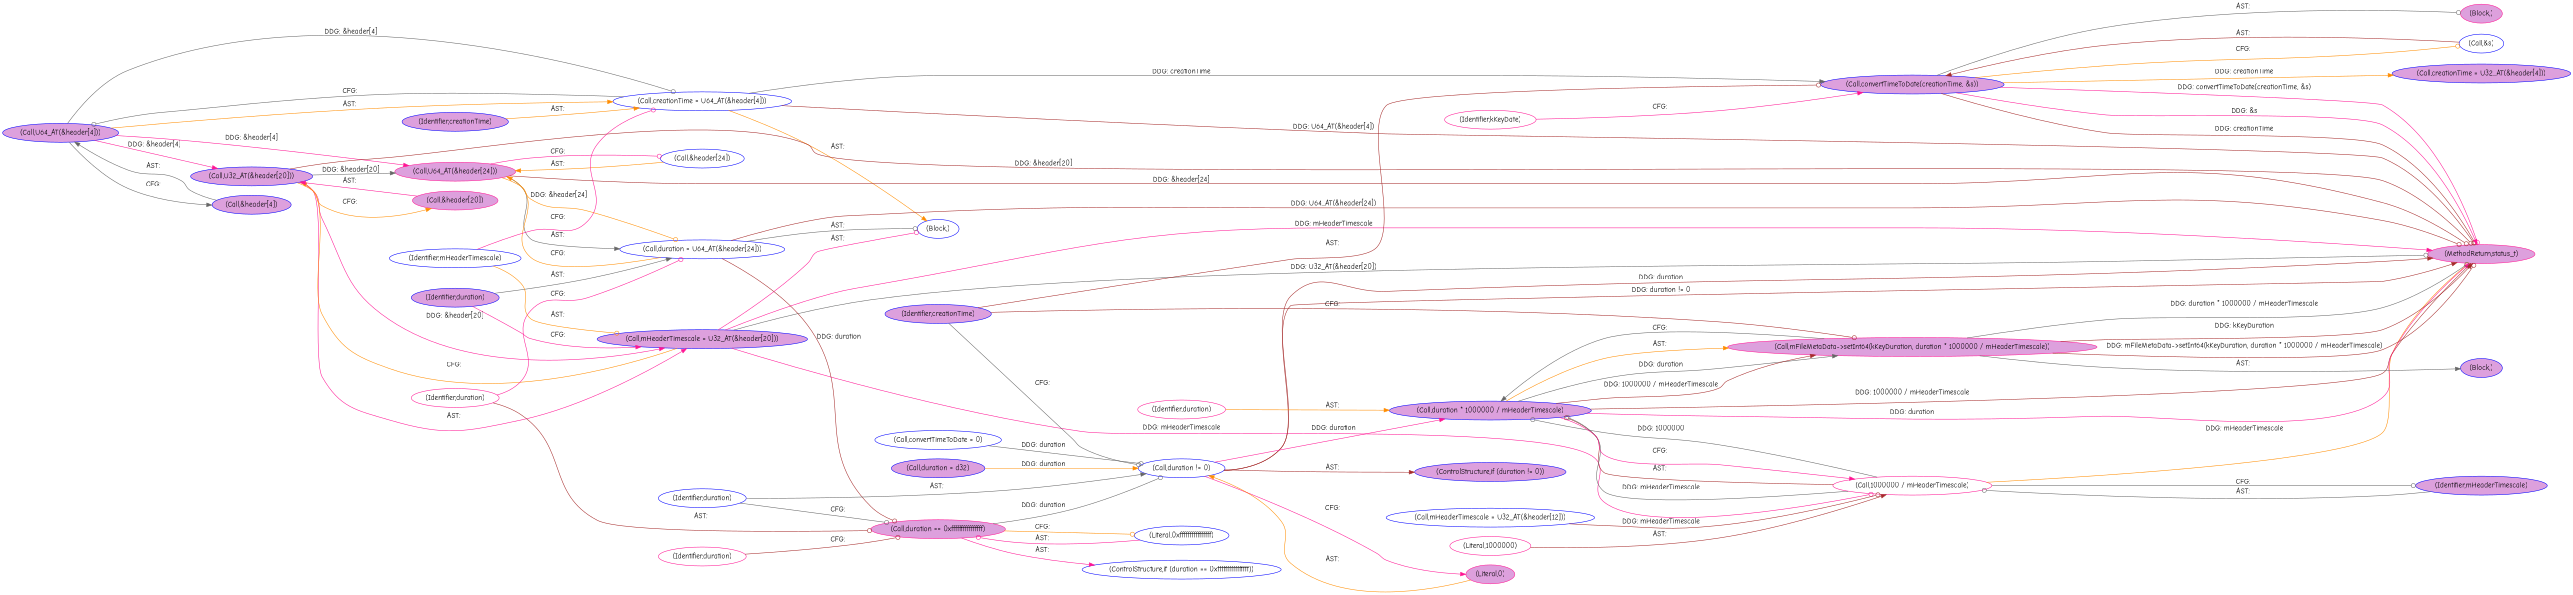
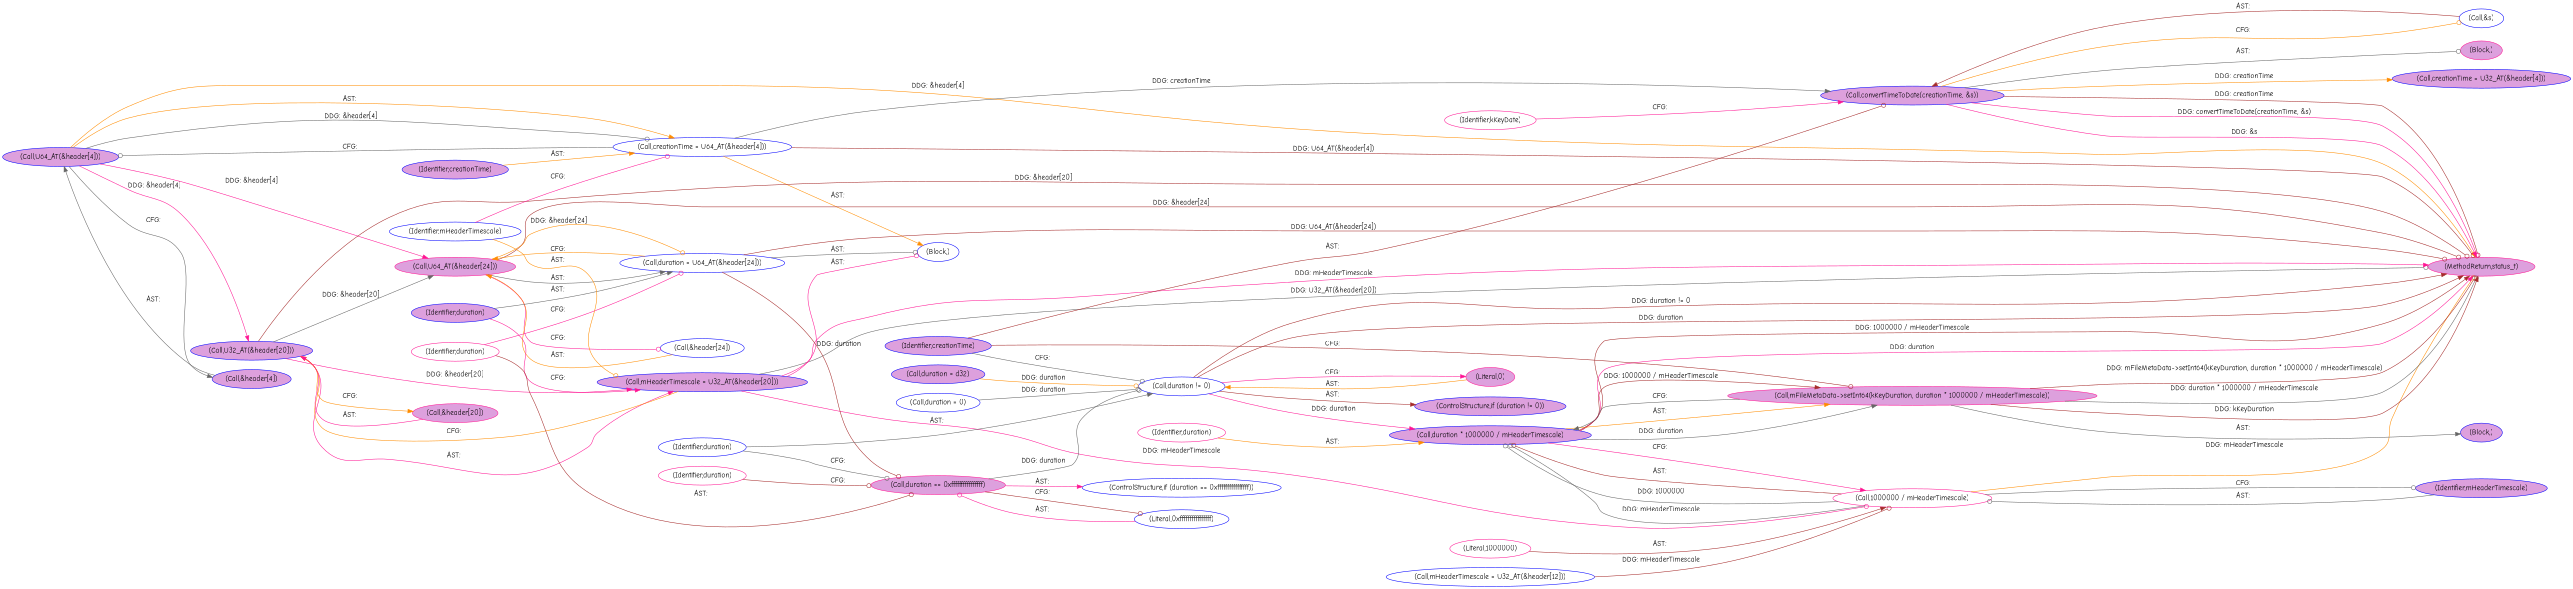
none -> (1282, 128)
(938, 440) -> (938, 403)
(1059, 468) -> (1057, 384)
(1067, 533) -> (1062, 503)
